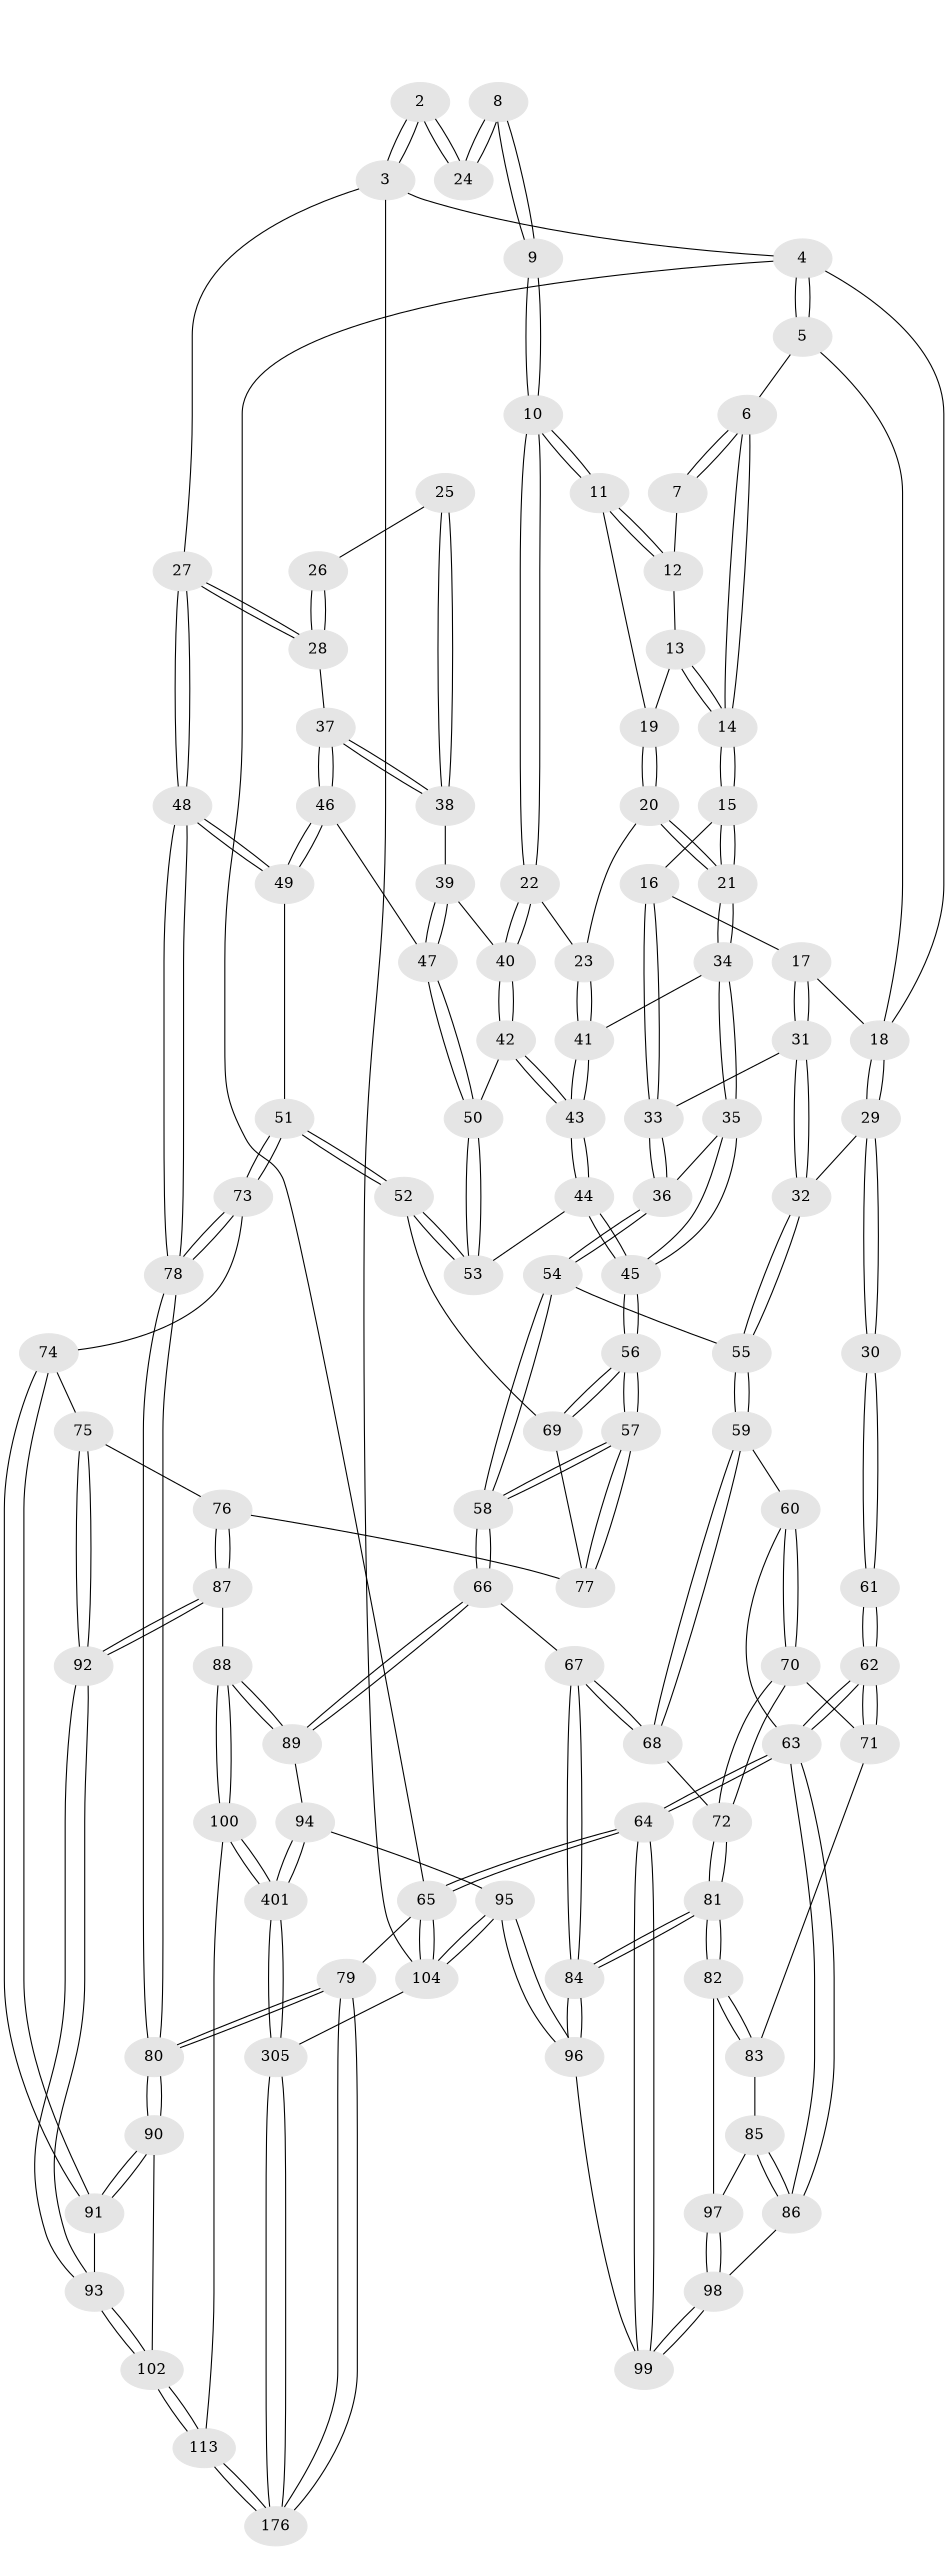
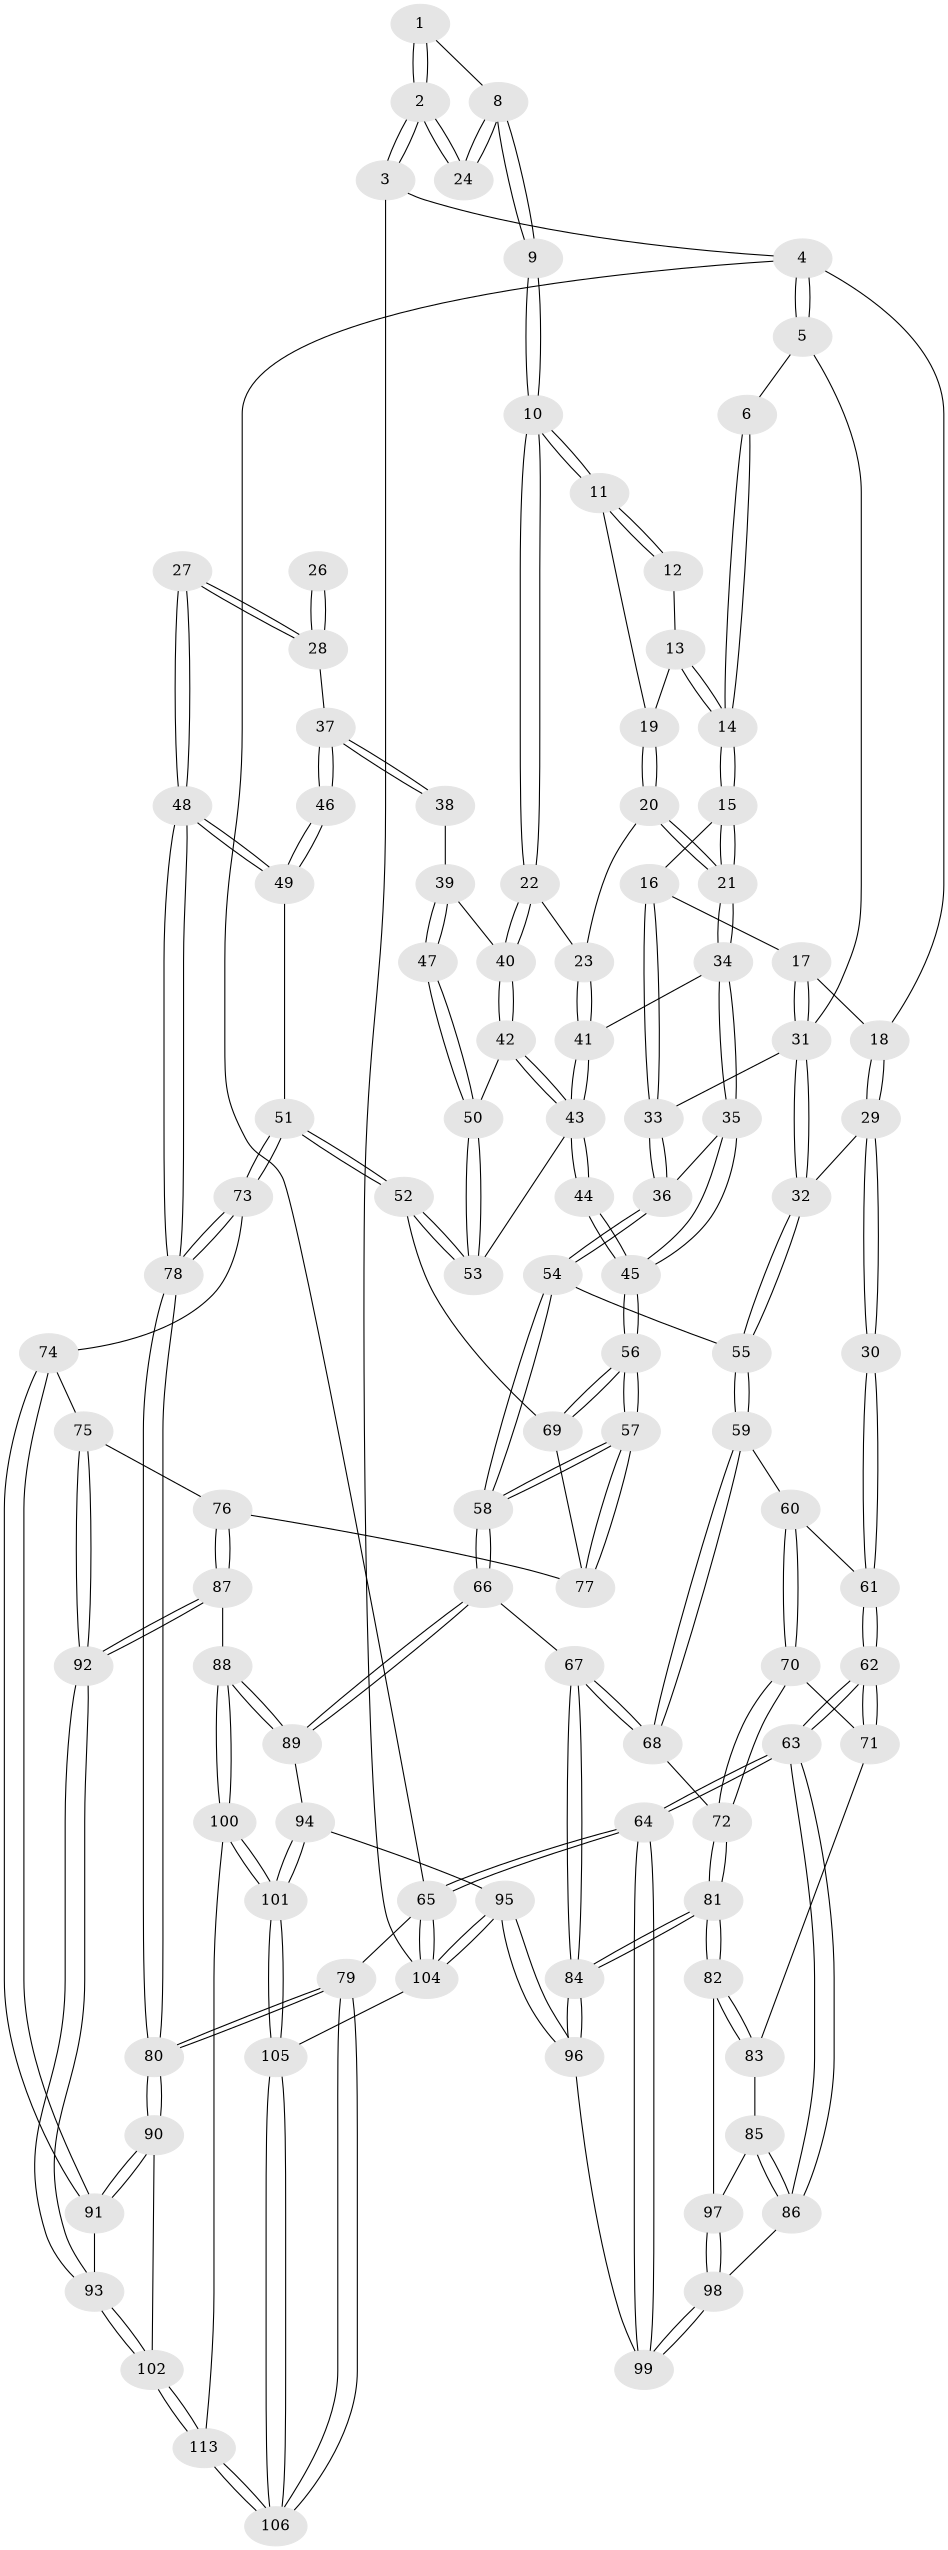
none -> (420, 24)
(194, 326) -> none
(445, 493) -> none
(678, 493) -> none
(903, 674) -> (861, 689)
(377, 884) -> none
(529, 1236) -> (525, 1197)
(748, 1629) -> (830, 1549)
(276, 1901) -> (276, 1901)
(276, 2057) -> (276, 2057)
(276, 2526) -> (276, 2526)
